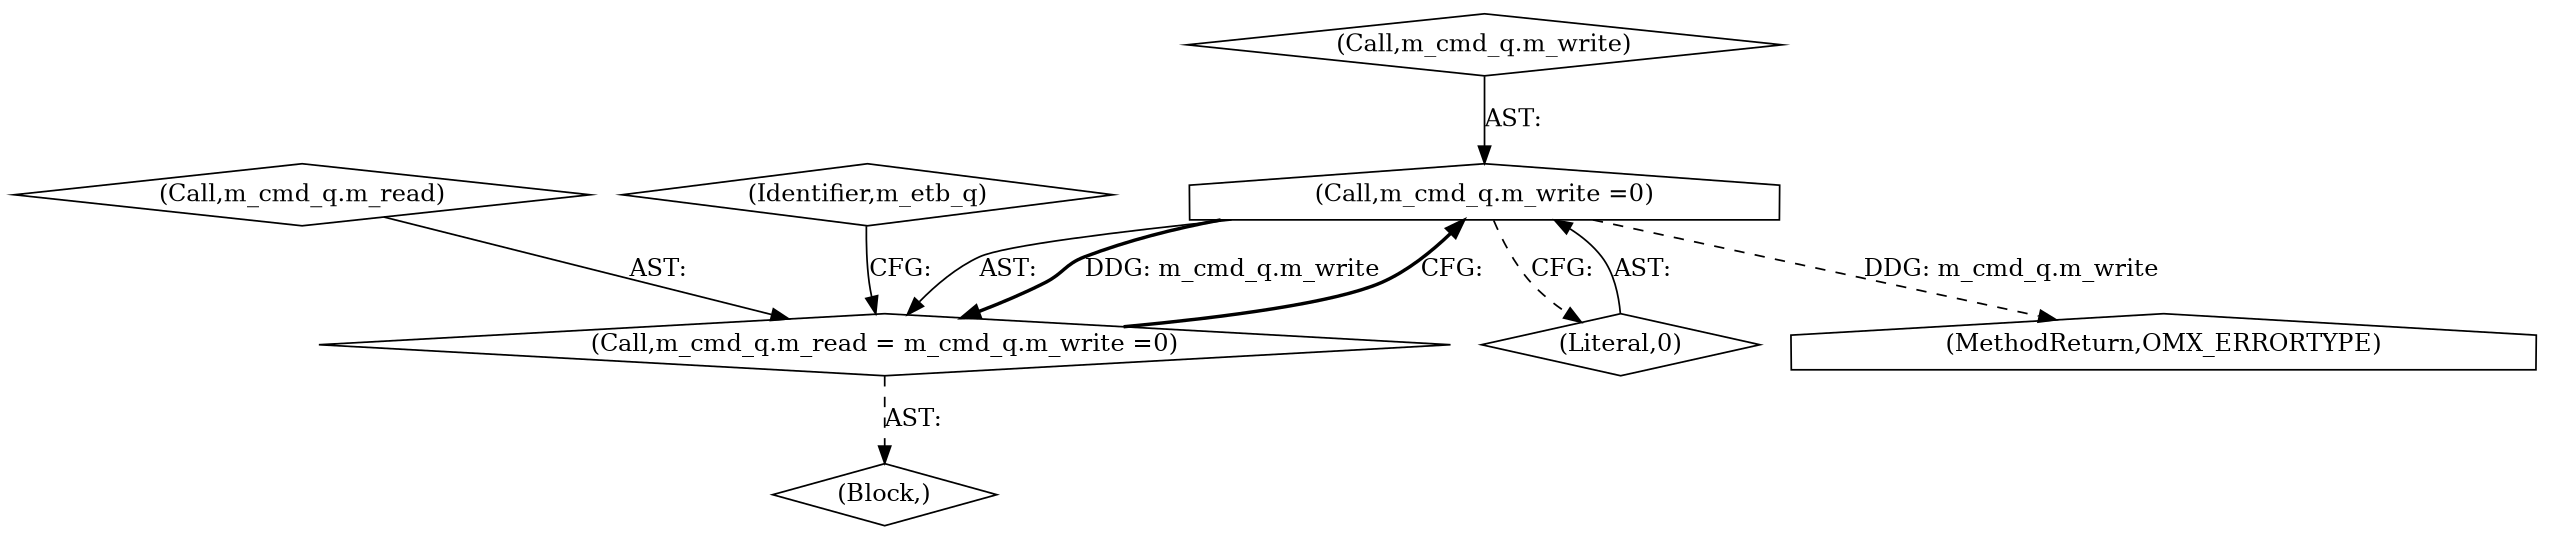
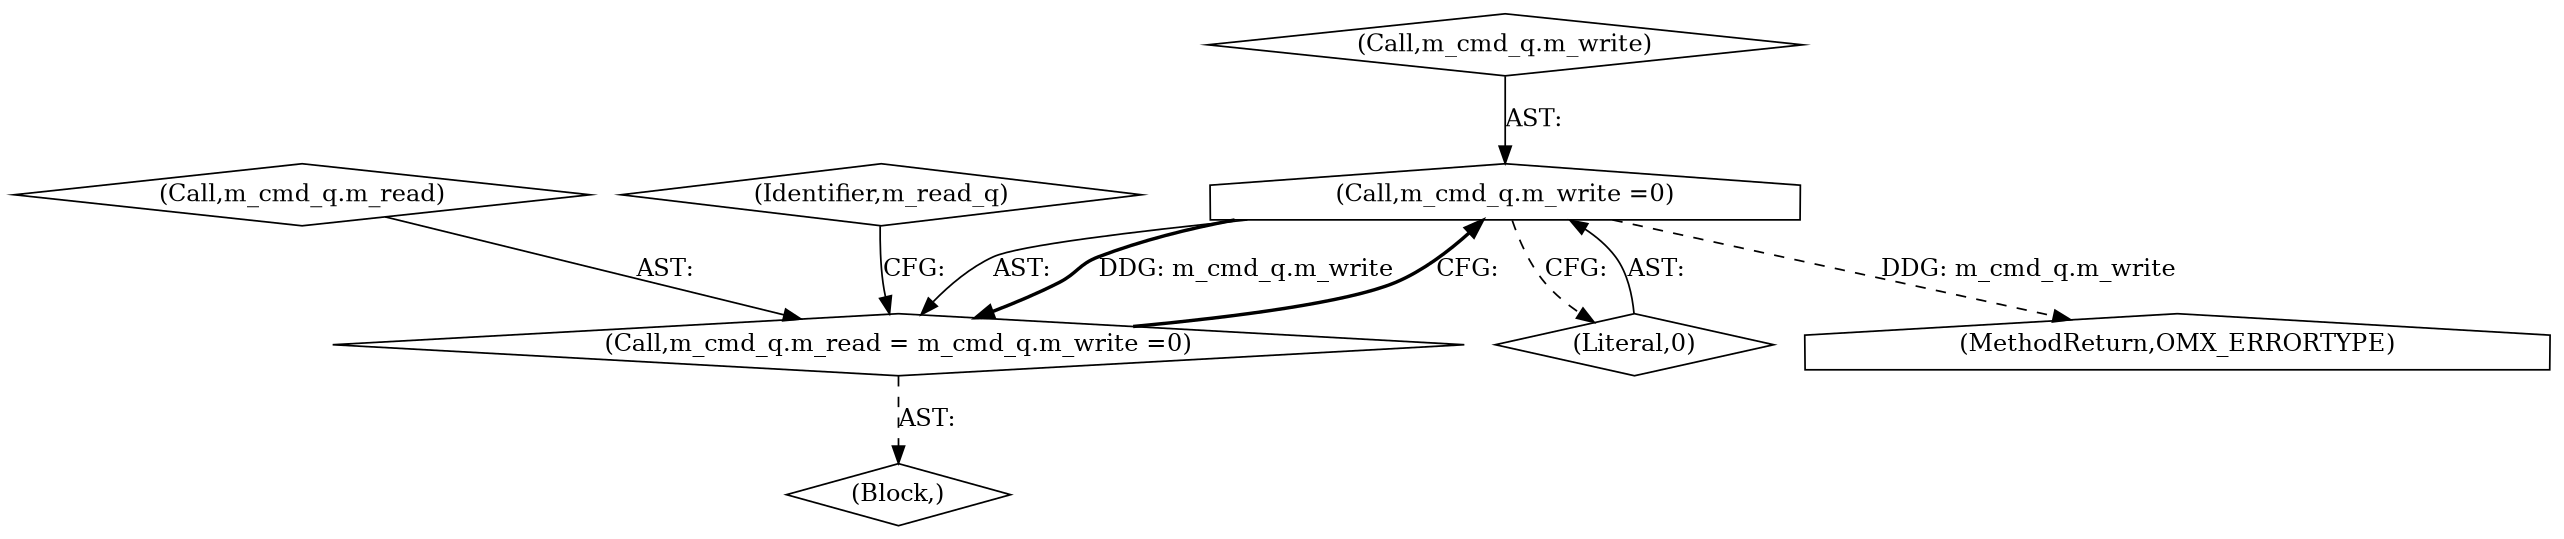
(867, 195) -> (881, 195)
